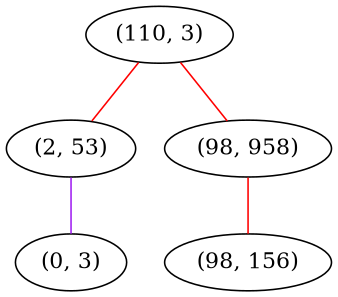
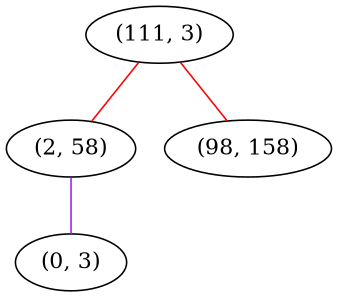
(160, 35) -> (160, 35)
(71, 149) -> (71, 149)
(248, 149) -> (248, 149)
(248, 262) -> none
